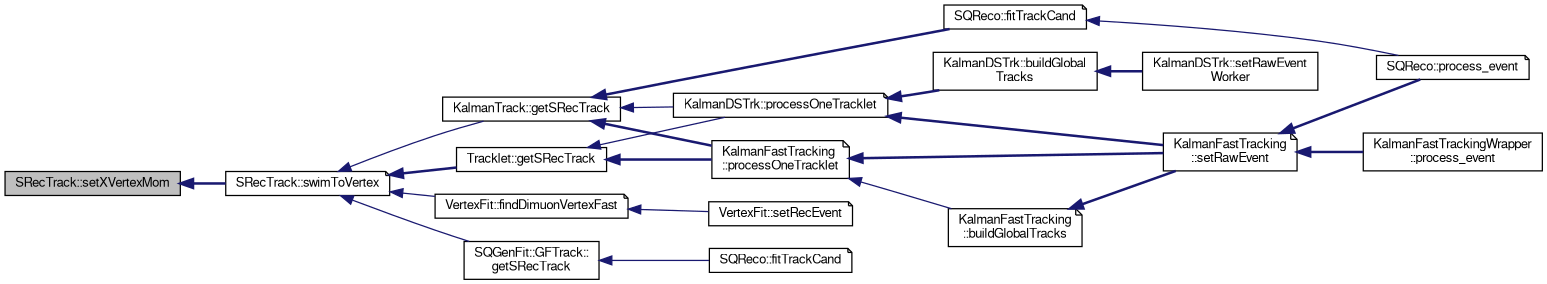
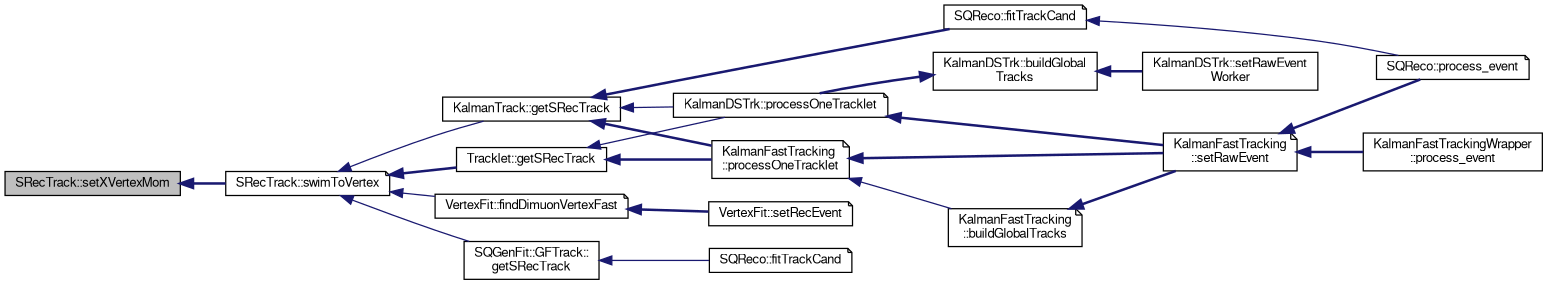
(920, 93) -> (870, 84)
(675, 211) -> (675, 211)
